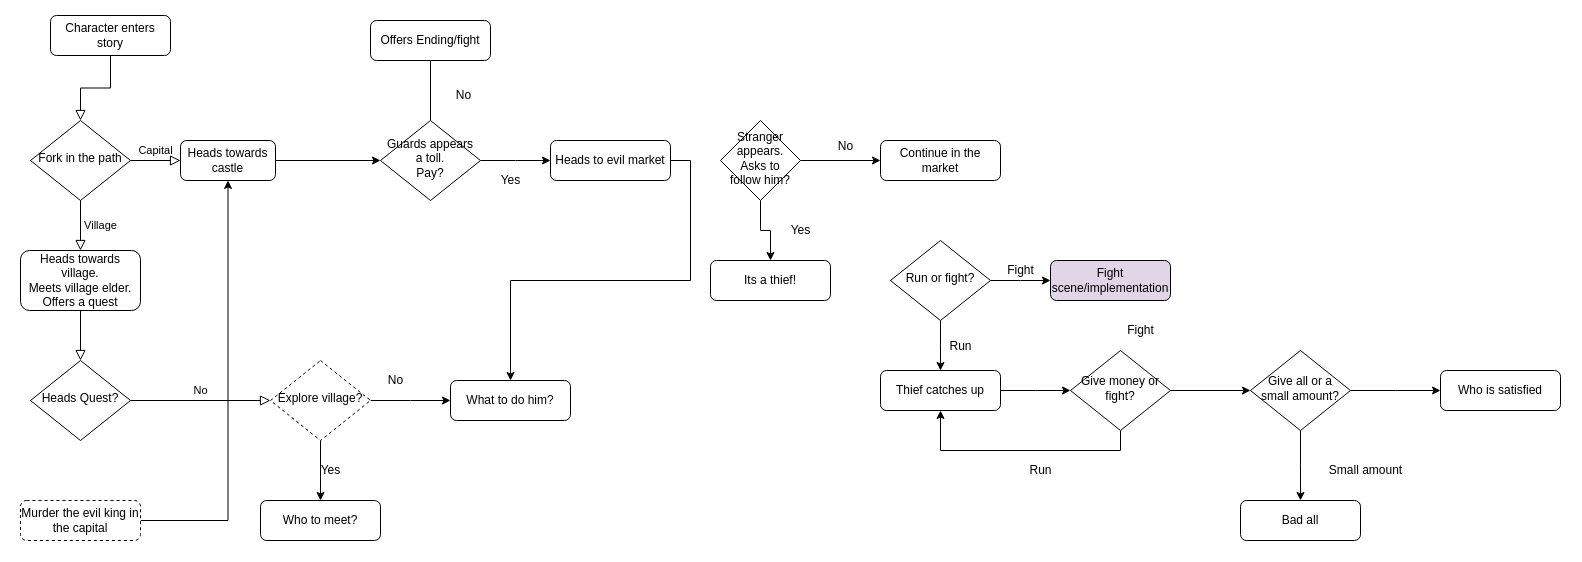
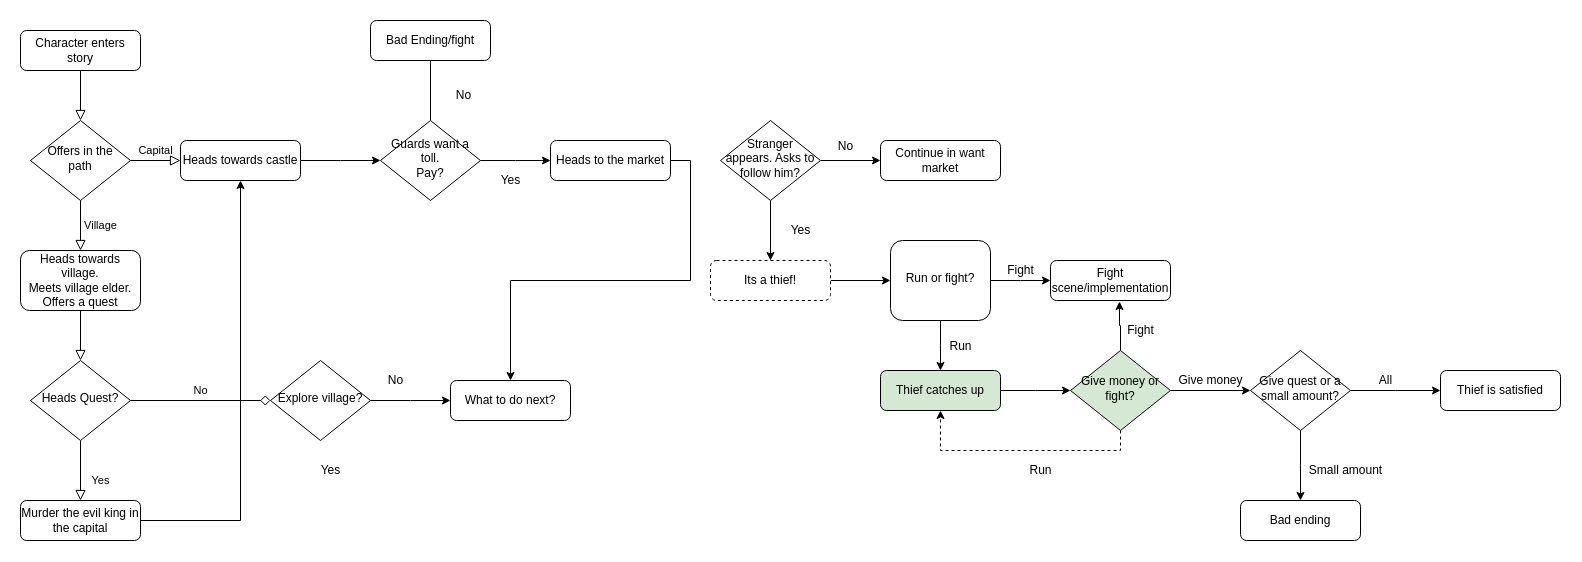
(111, 36) -> (81, 51)
(431, 41) -> (431, 41)
(81, 159) -> (81, 159)
(431, 159) -> (431, 159)
(228, 161) -> (241, 161)
(611, 161) -> (611, 161)
(761, 161) -> (771, 161)
(941, 161) -> (941, 161)
(771, 281) -> (771, 281)
none -> (857, 281)
(941, 281) -> (941, 281)
(1111, 281) -> (1111, 281)
none -> (1121, 330)
none -> (1211, 381)
none -> (1386, 381)
(1301, 389) -> (1301, 389)
(941, 391) -> (941, 391)
(1121, 391) -> (1121, 391)
(1501, 391) -> (1501, 391)
(259, 401) -> (259, 401)
(321, 401) -> (321, 401)
(511, 401) -> (511, 401)
(1024, 451) -> (1024, 451)
none -> (81, 465)
(321, 467) -> none
(1366, 471) -> (1346, 471)
(81, 521) -> (81, 521)
(321, 521) -> none
(1301, 521) -> (1301, 521)
